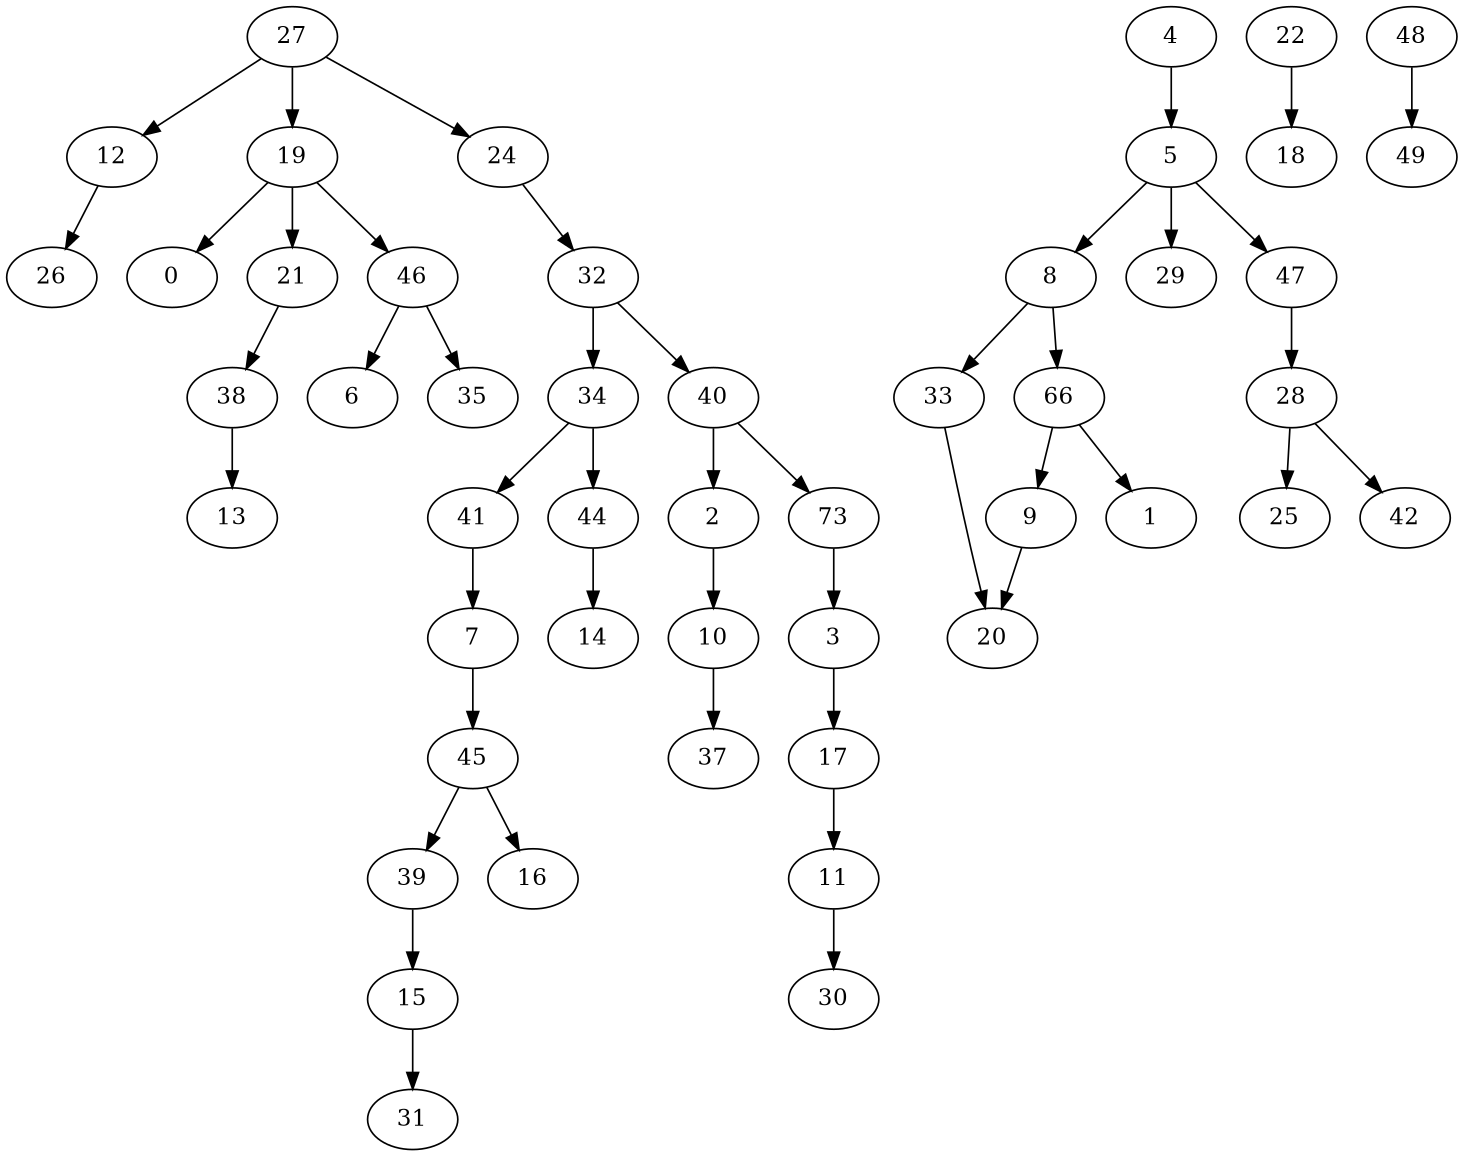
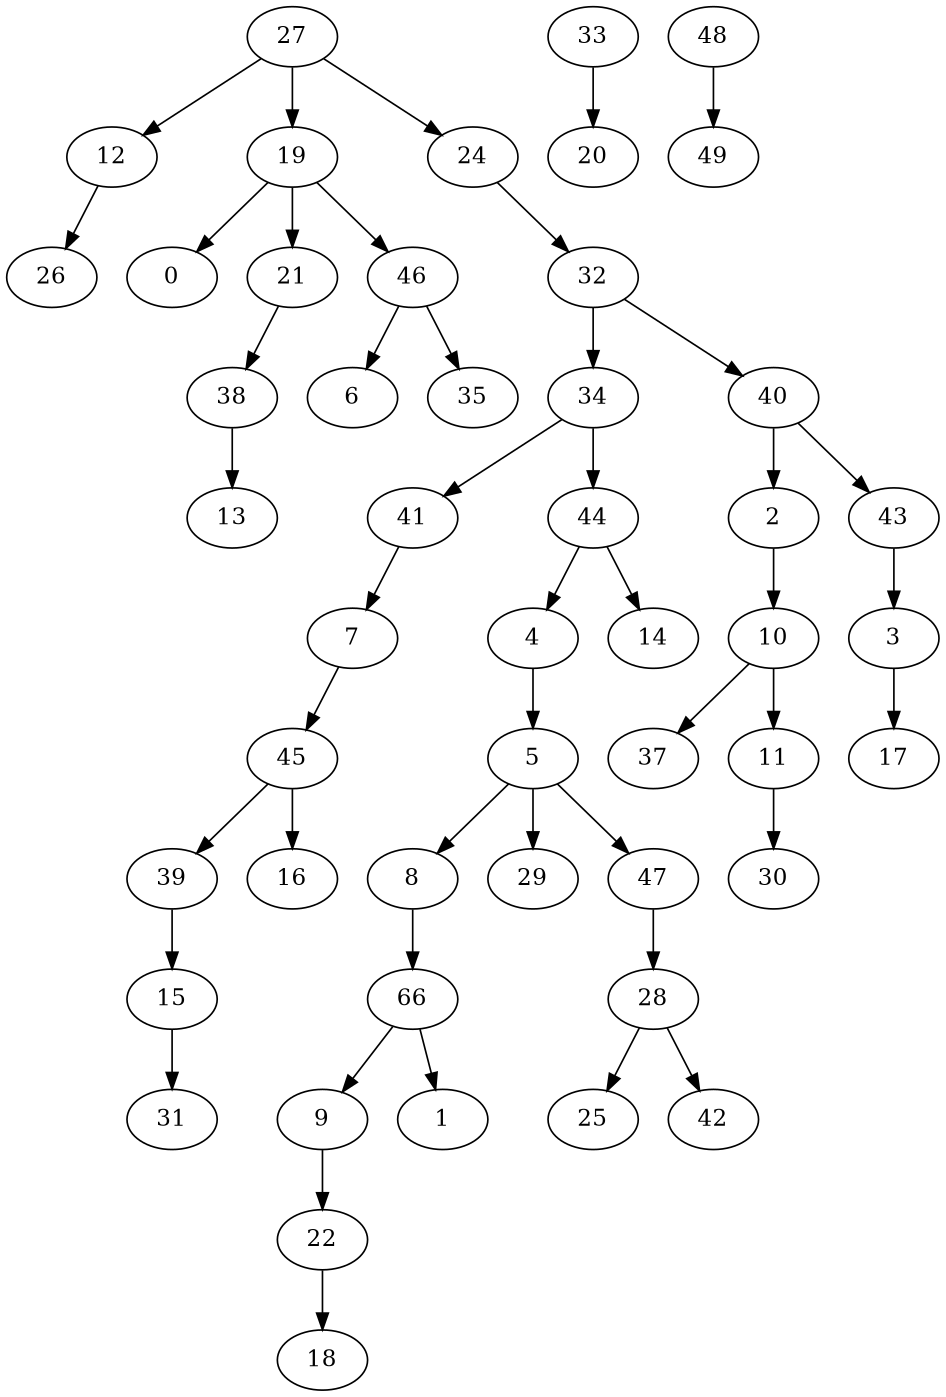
(1001, 331) -> none
(834, 518) -> (894, 518)
(1014, 570) -> (322, 1171)
none -> (567, 571)
(834, 811) -> (774, 690)
